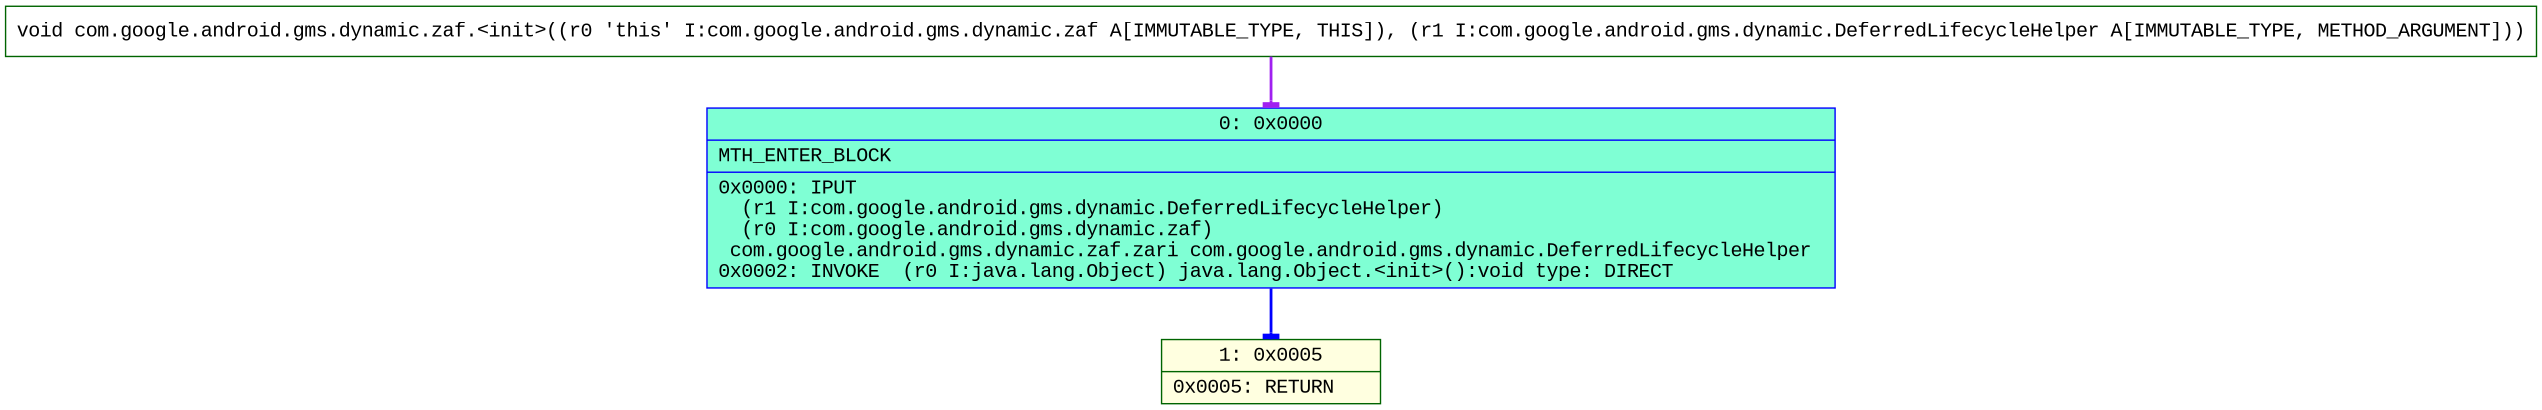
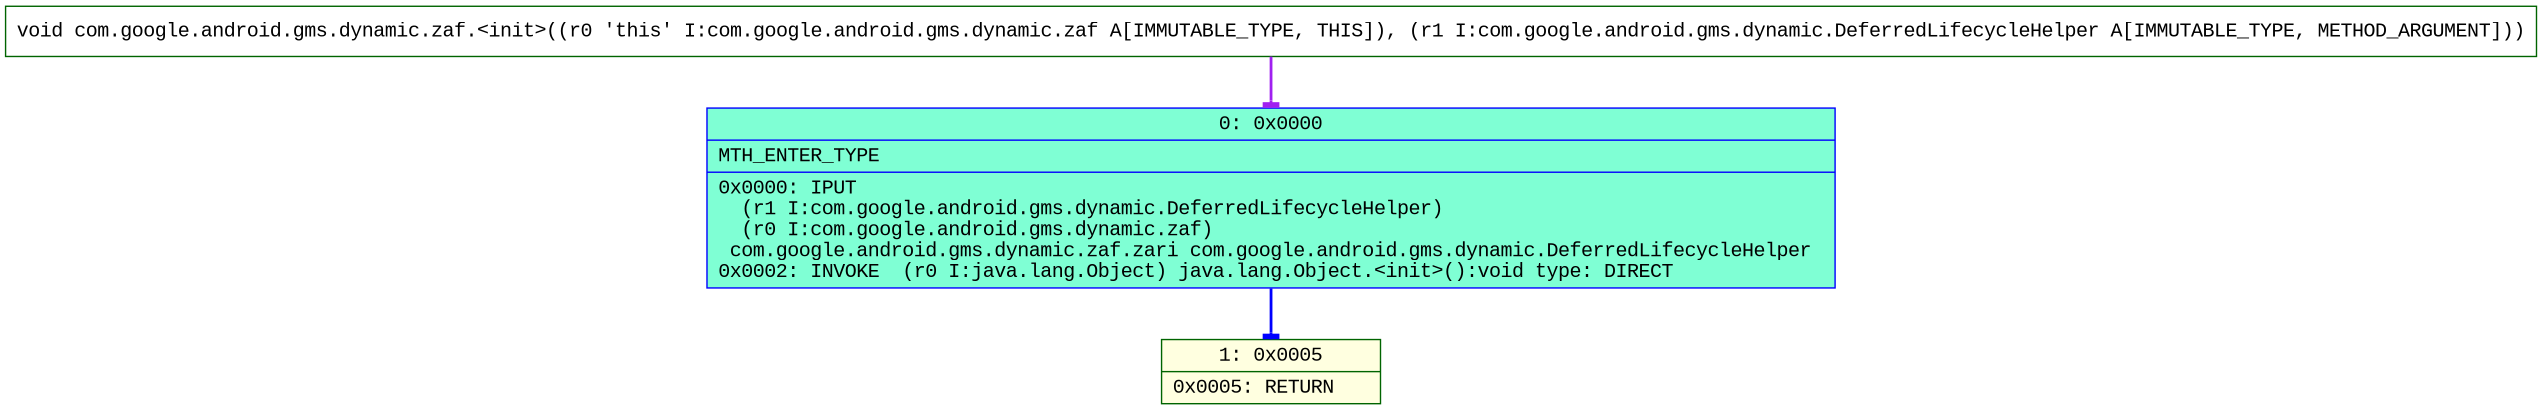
(805, 155) -> (799, 155)
